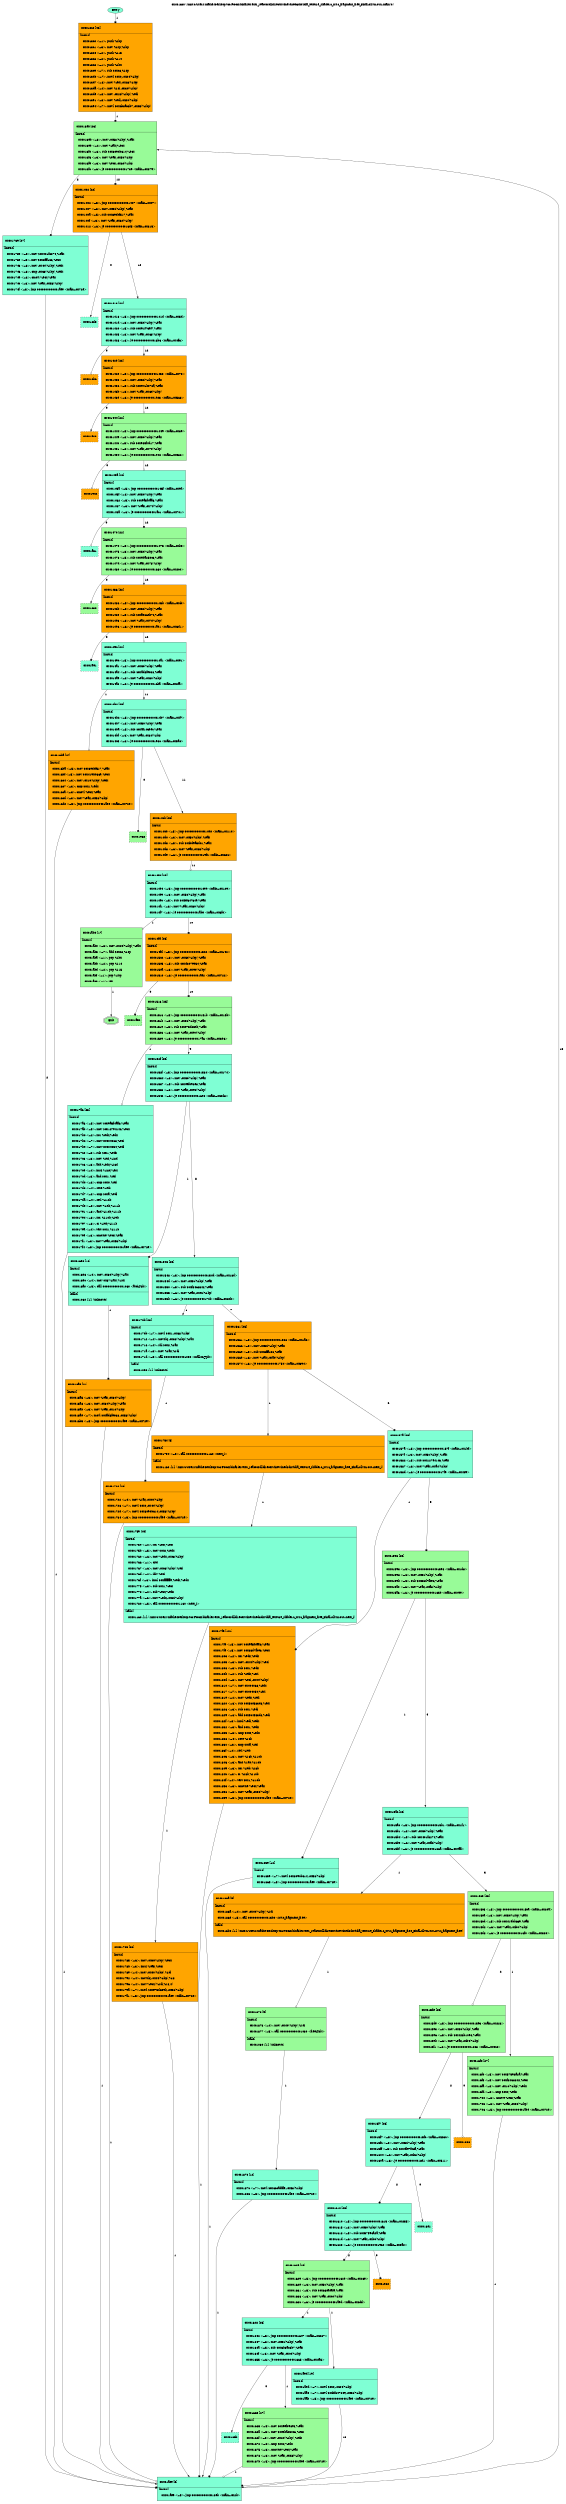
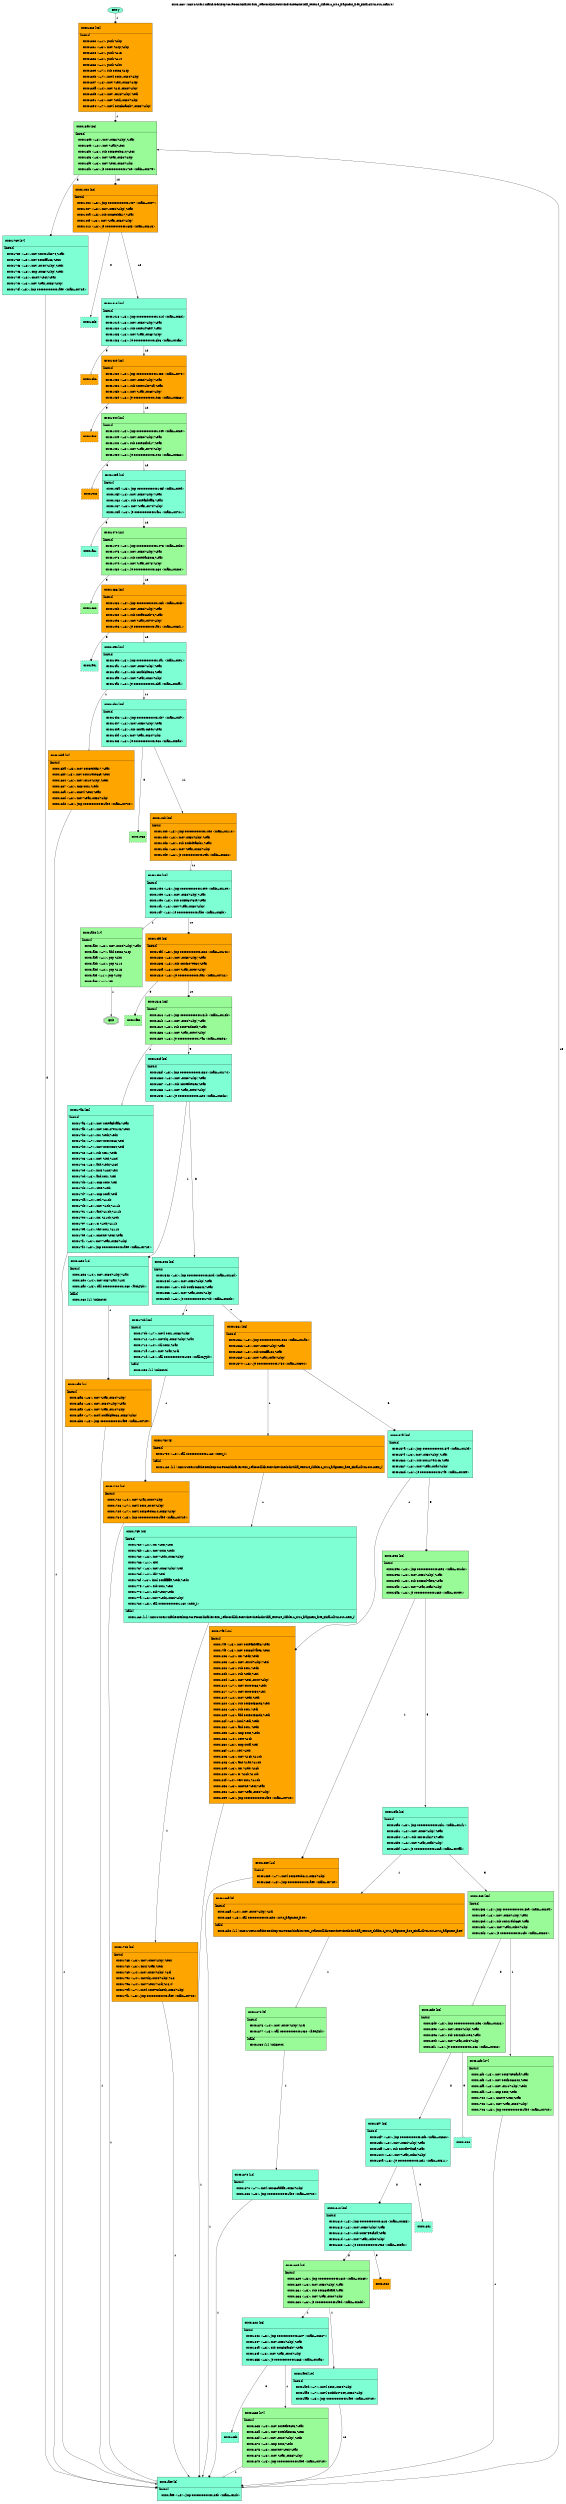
(296, 1873) -> (296, 1873)
(463, 2143) -> (463, 2143)
